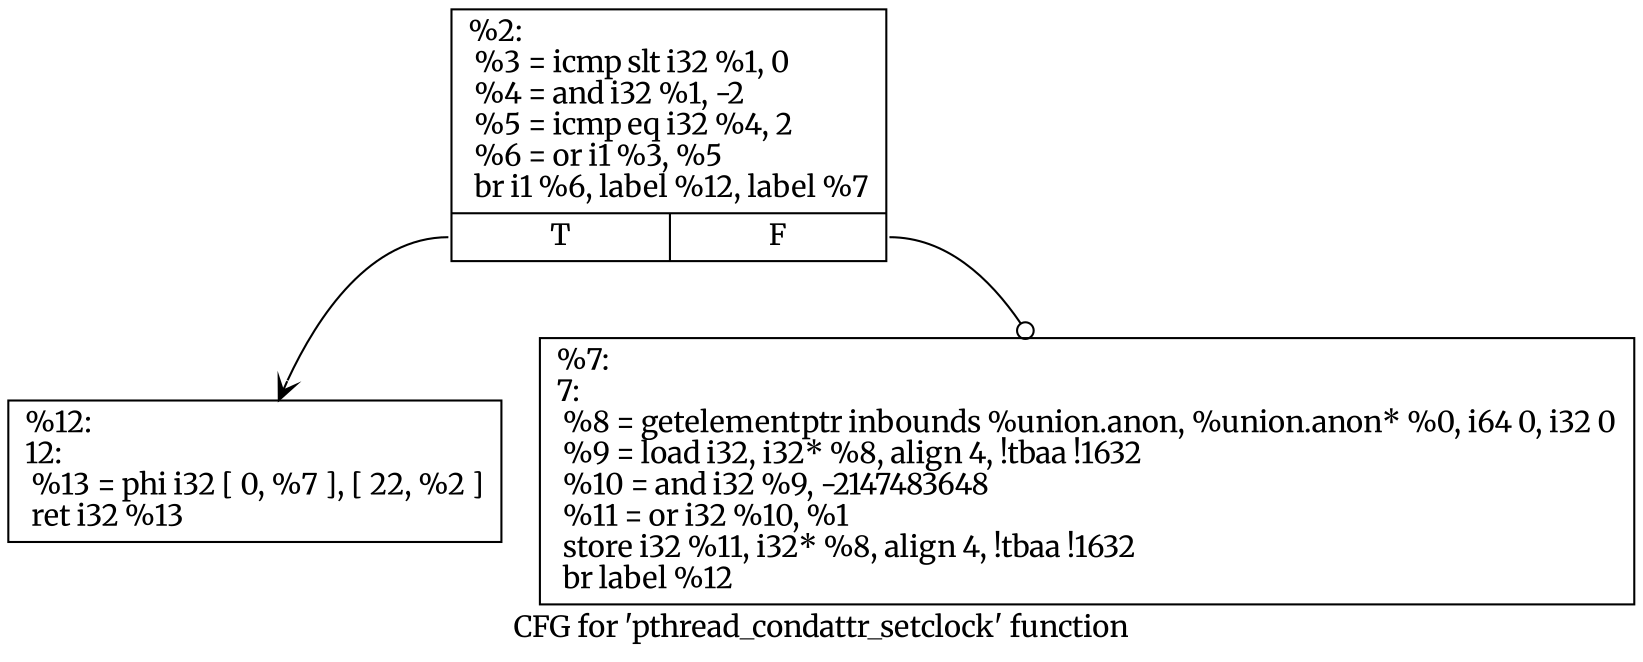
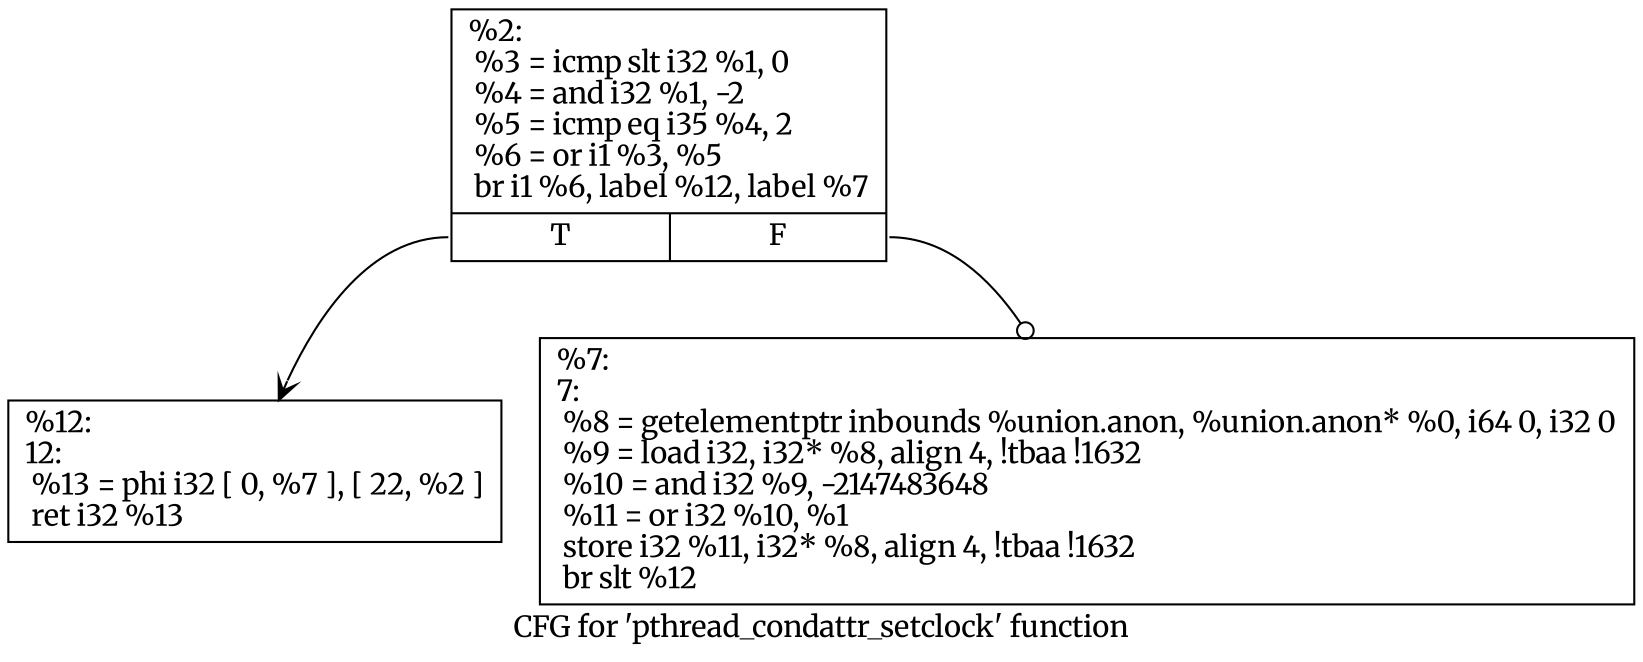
(631, 126) -> (631, 126)
(645, 579) -> (627, 579)
